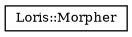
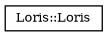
(66, 18) -> (54, 18)
